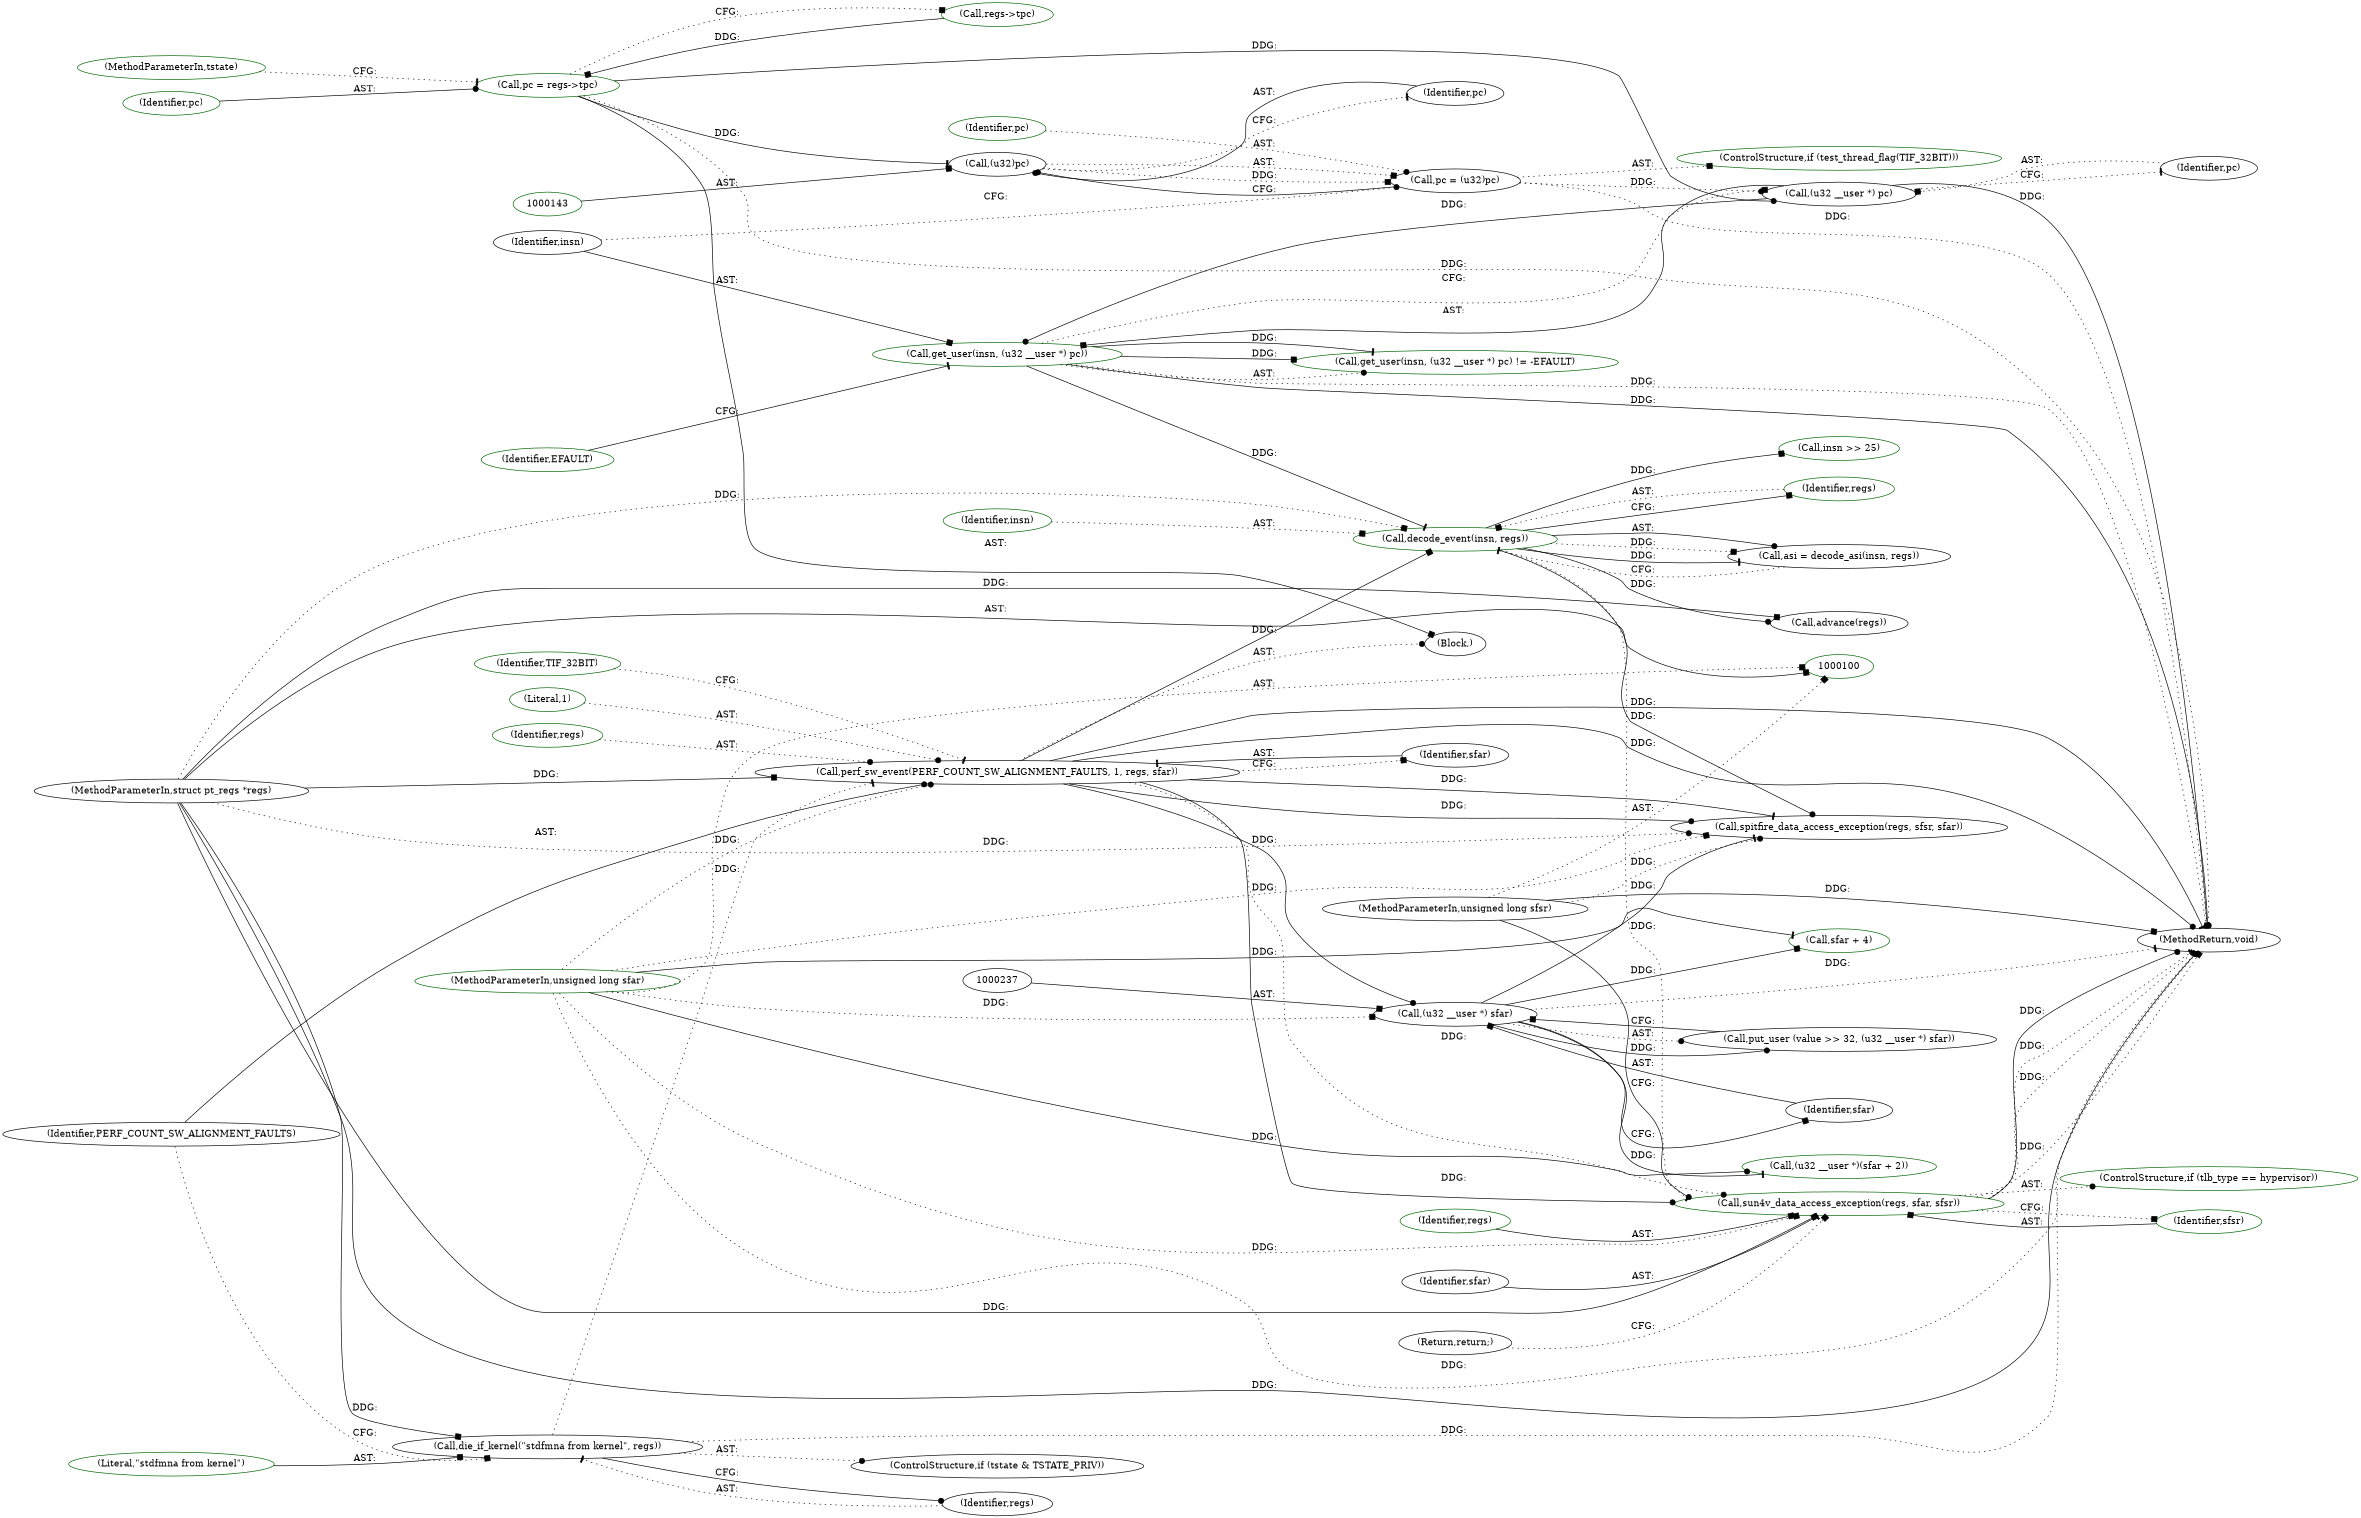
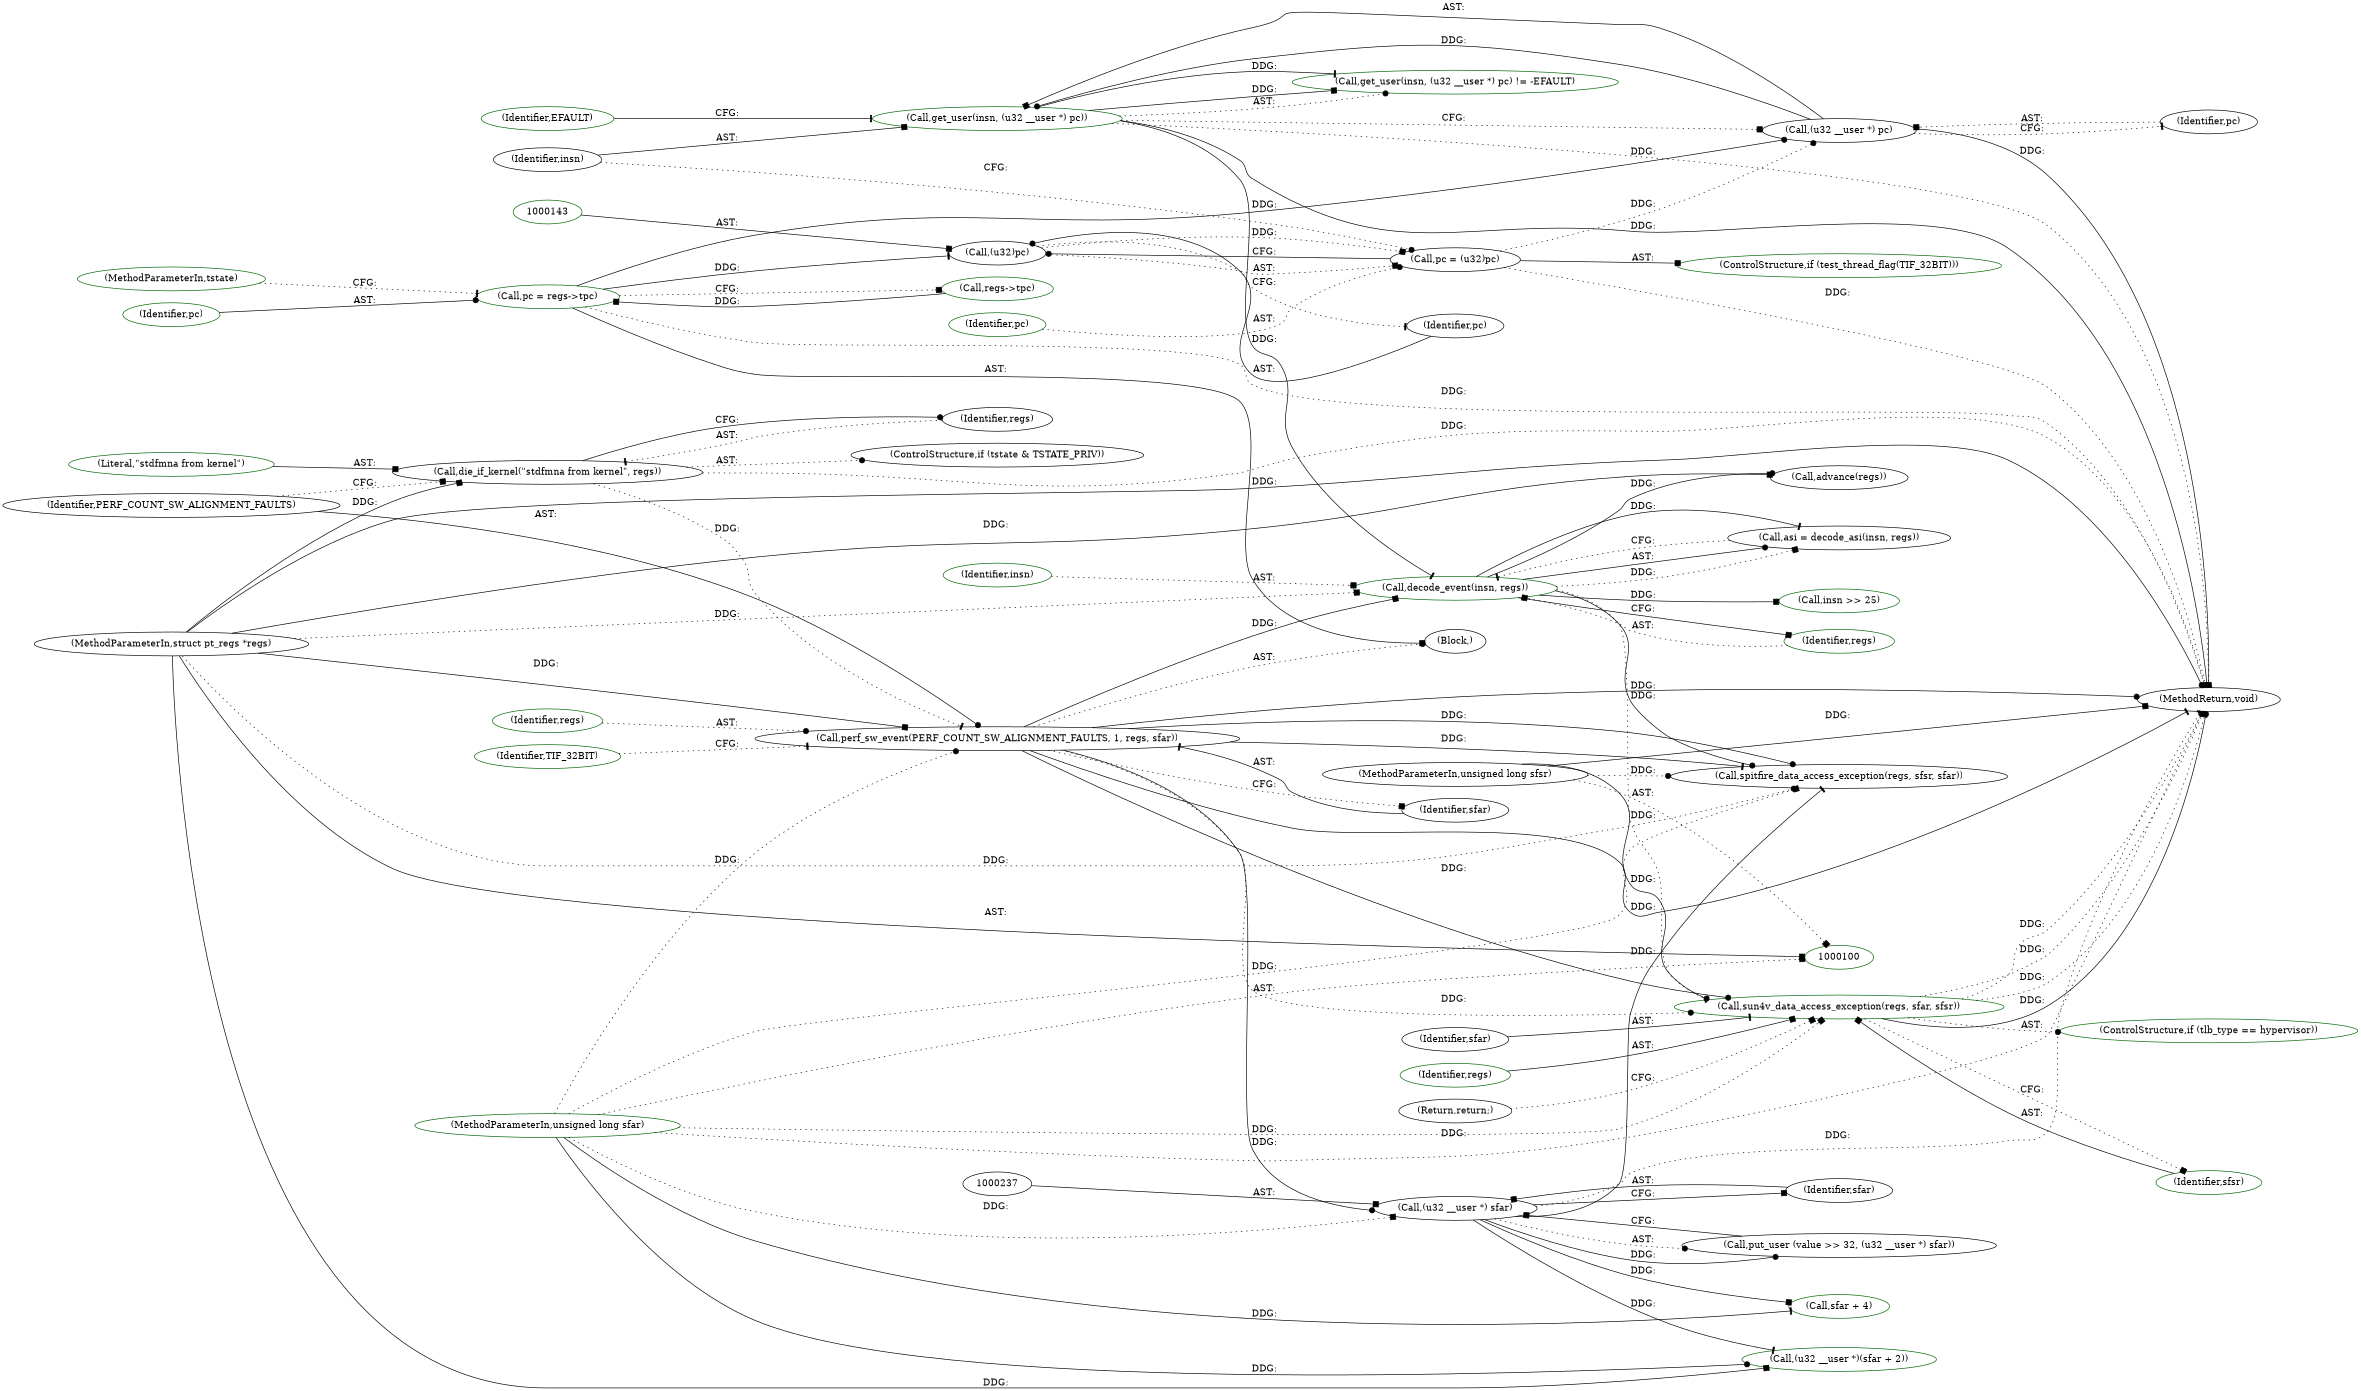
(1611, 172) -> (1597, 262)
(548, 700) -> none
(1645, 1084) -> (1645, 879)
(866, 1312) -> (707, 1388)
